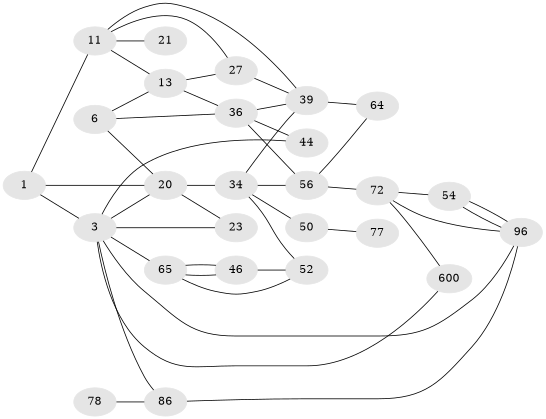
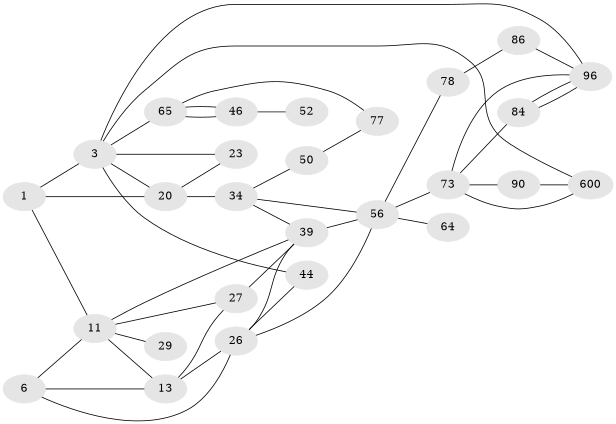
(166, 41) -> (166, 347)
(342, 103) -> (342, 224)
(236, 113) -> (236, 341)
none -> (413, 148)
(130, 152) -> (60, 359)
none -> (519, 185)
(377, 191) -> (448, 185)
(449, 196) -> (519, 113)
(272, 228) -> none
(236, 294) -> (275, 82)
(125, 333) -> none
